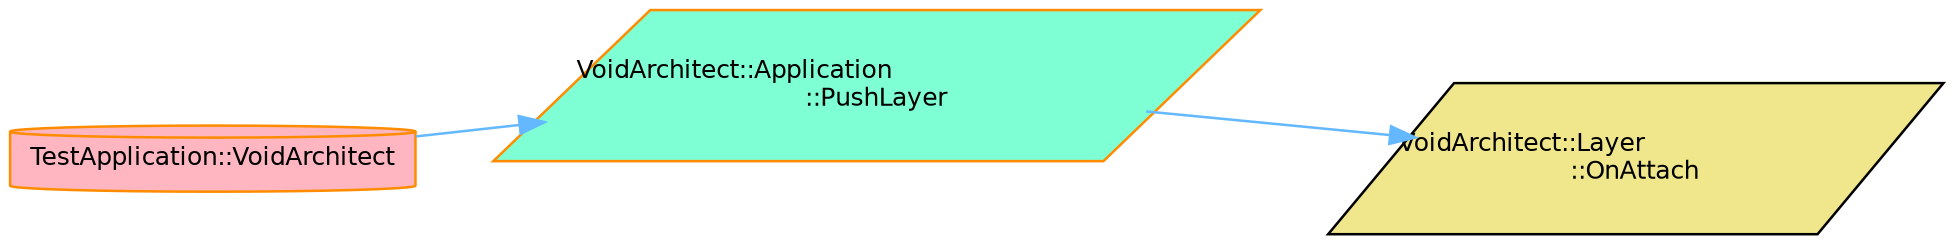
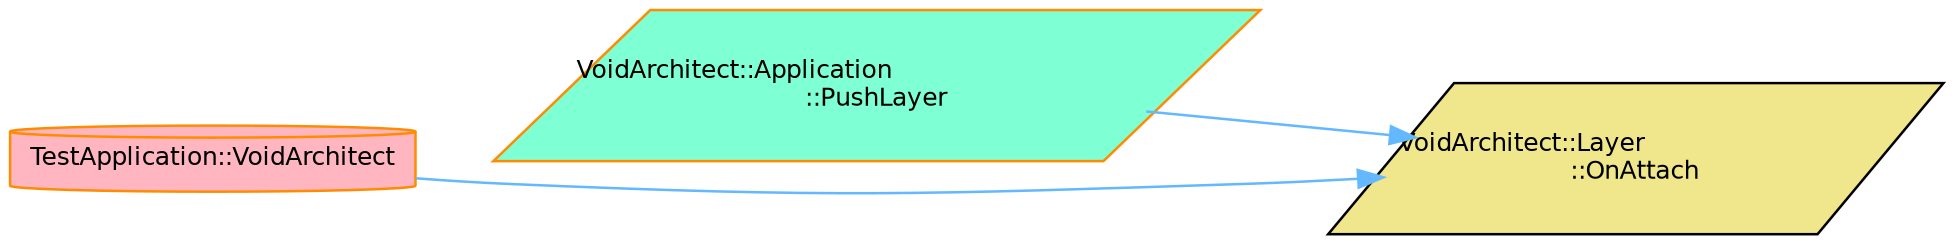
(467, 131) -> (887, 193)
